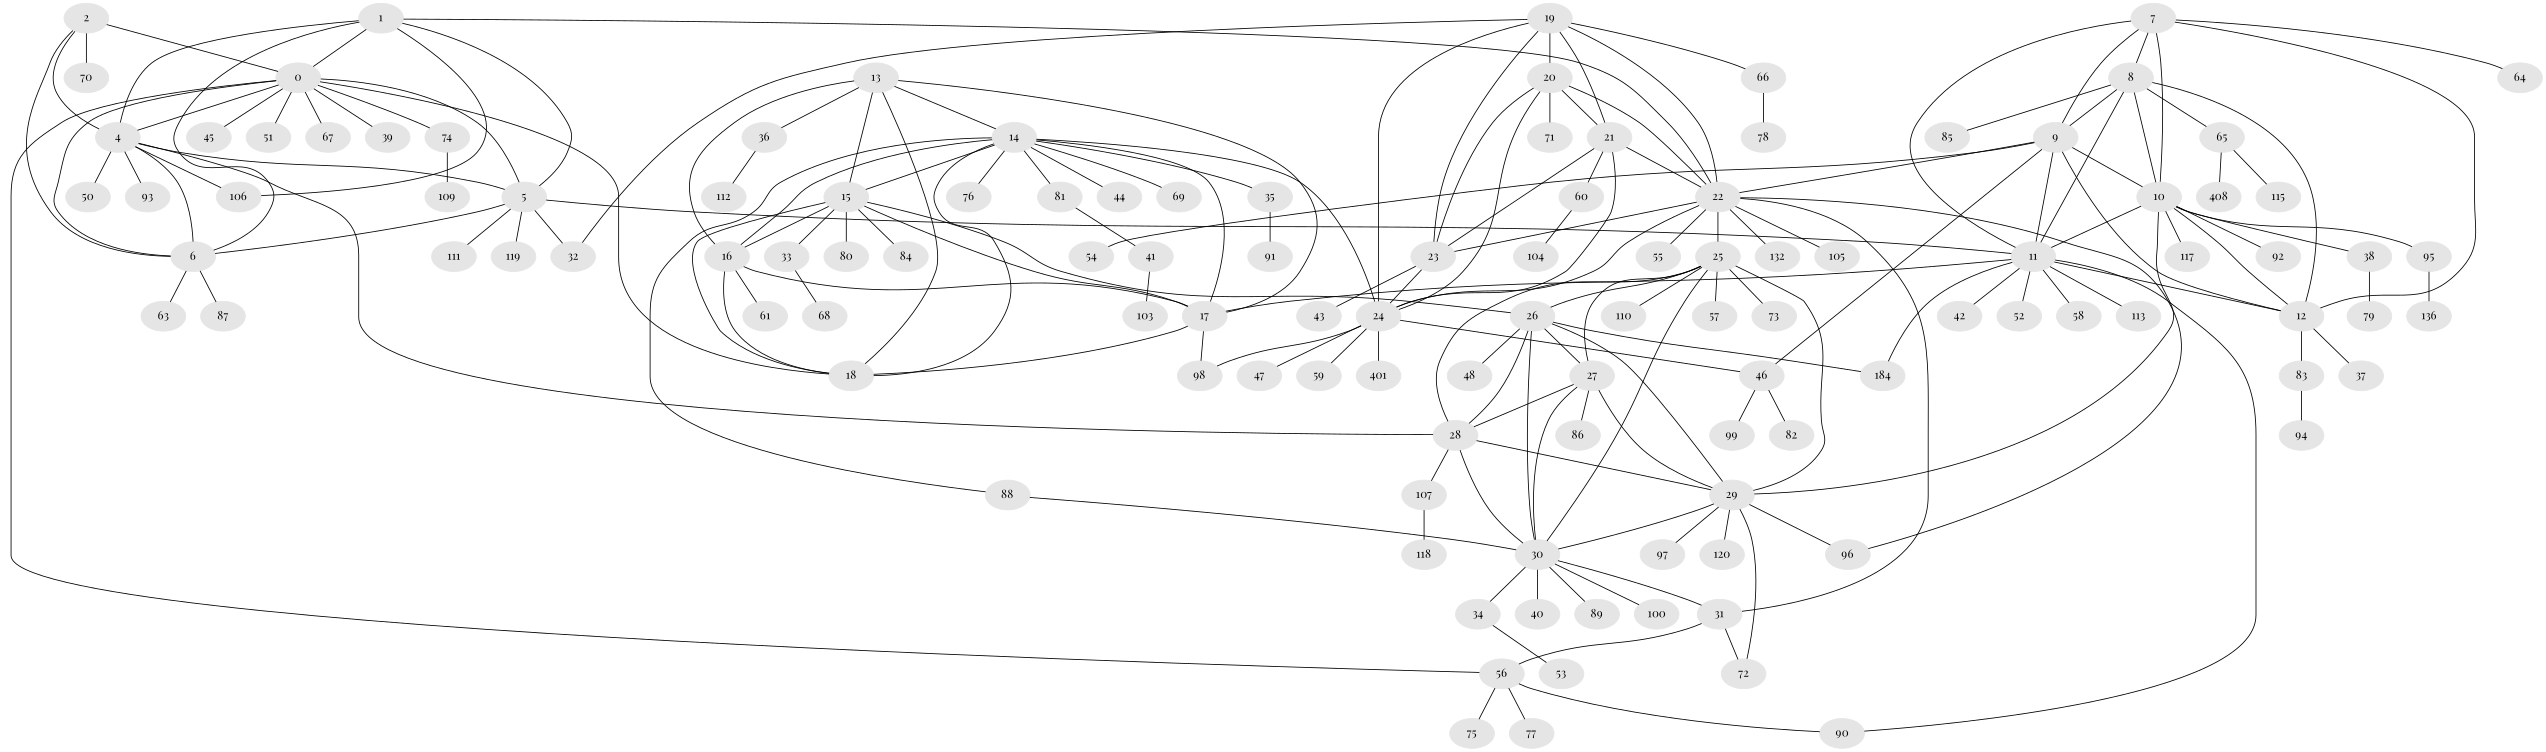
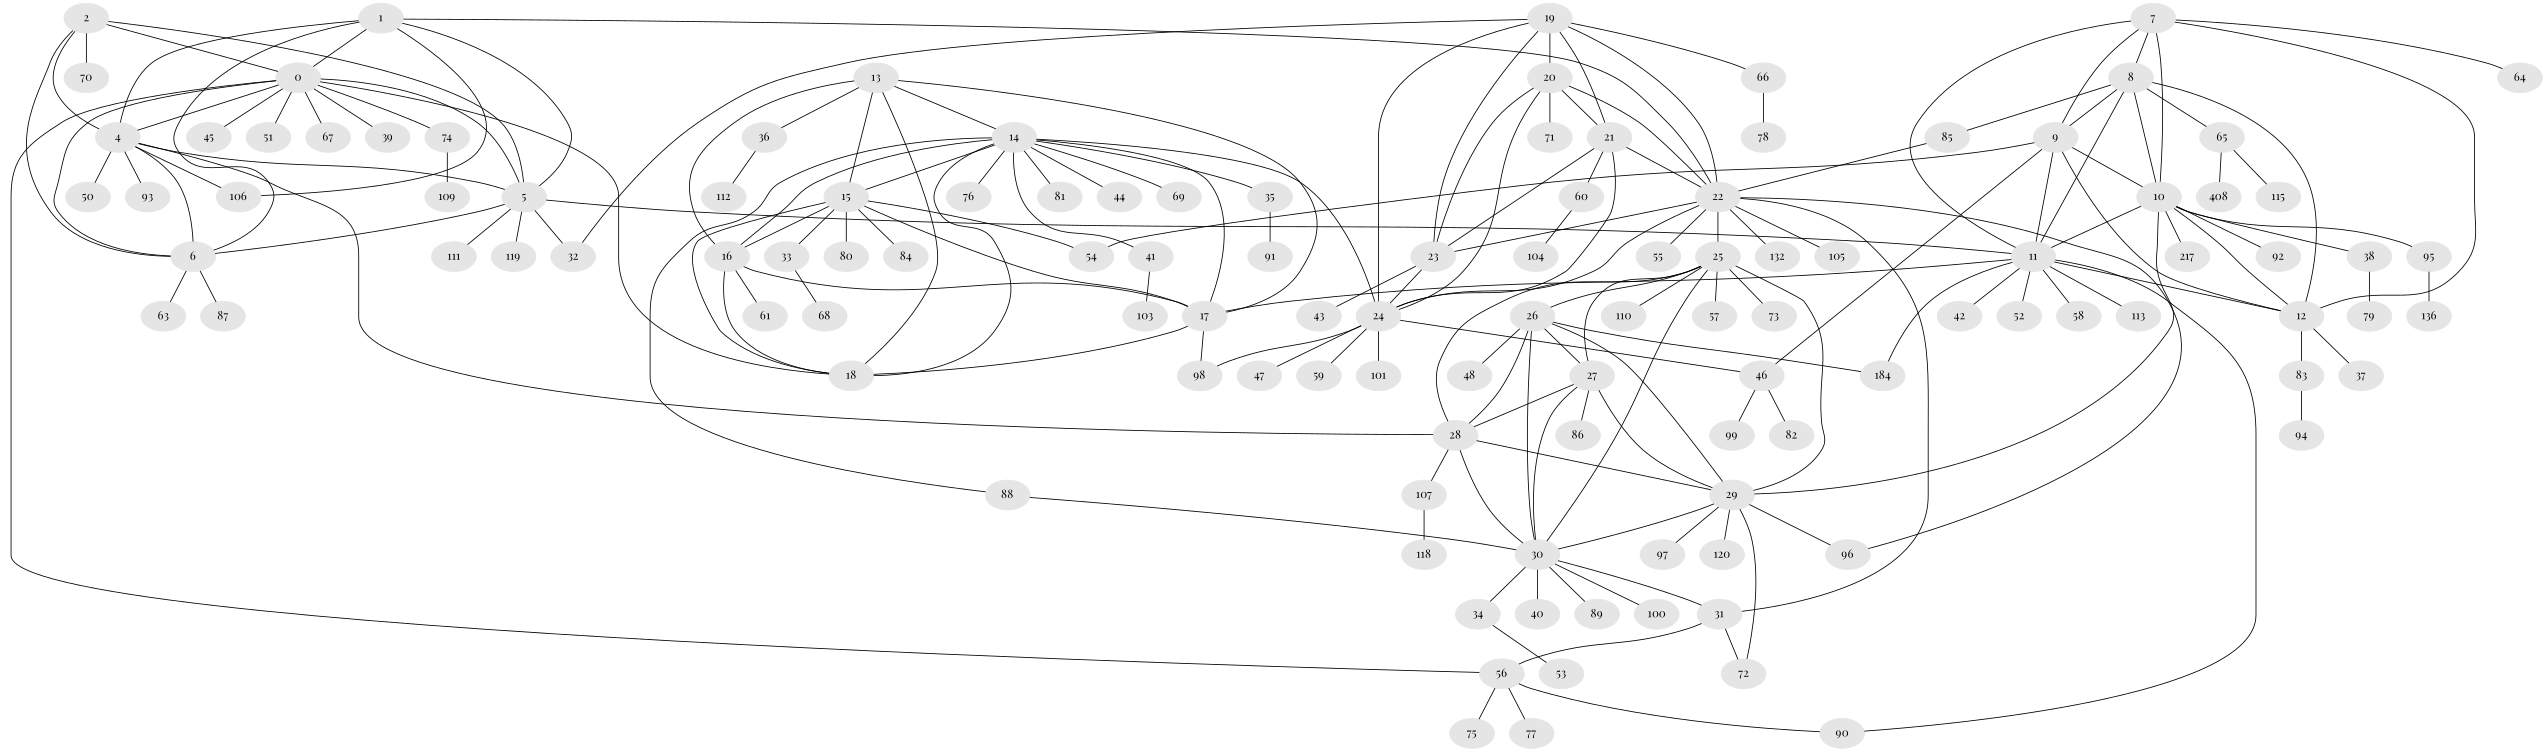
none -> (342, 61)
(1887, 168) -> (1814, 172)
(1111, 231) -> (1057, 230)
(2187, 257) -> (2187, 257)
(1182, 294) -> (956, 217)
(1379, 376) -> (1379, 376)
